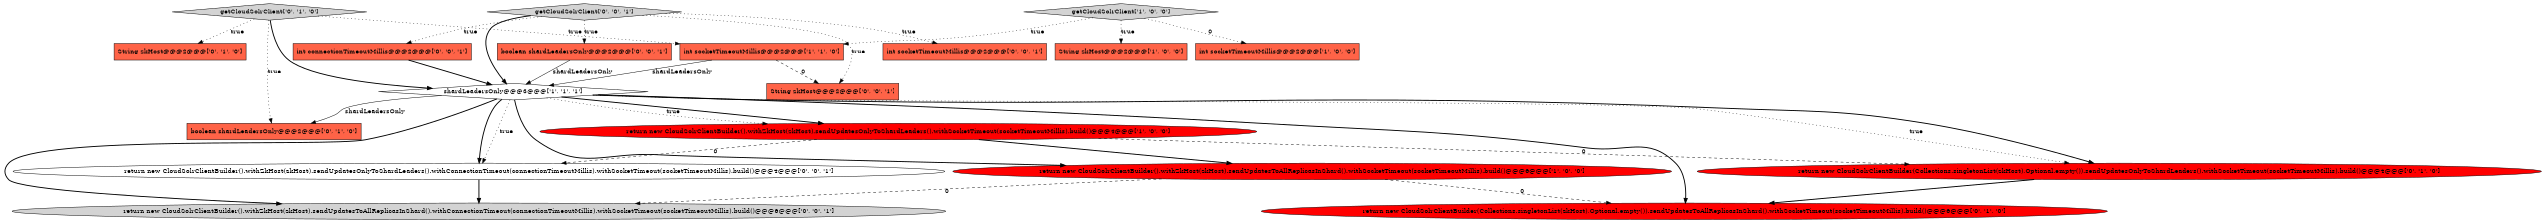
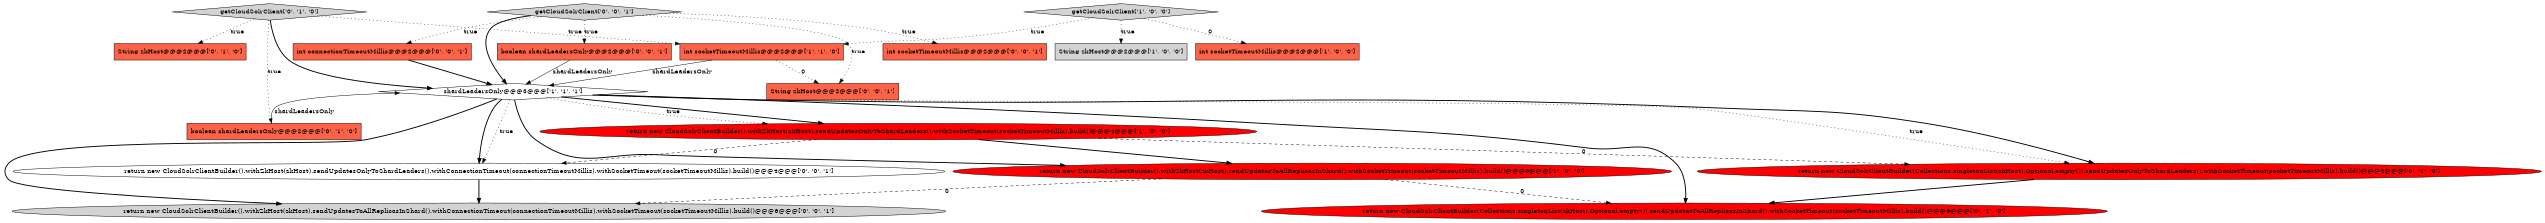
(1121, 52) -> (1121, 52)
(795, 71) -> (795, 71)
(377, 102) -> (326, 97)
